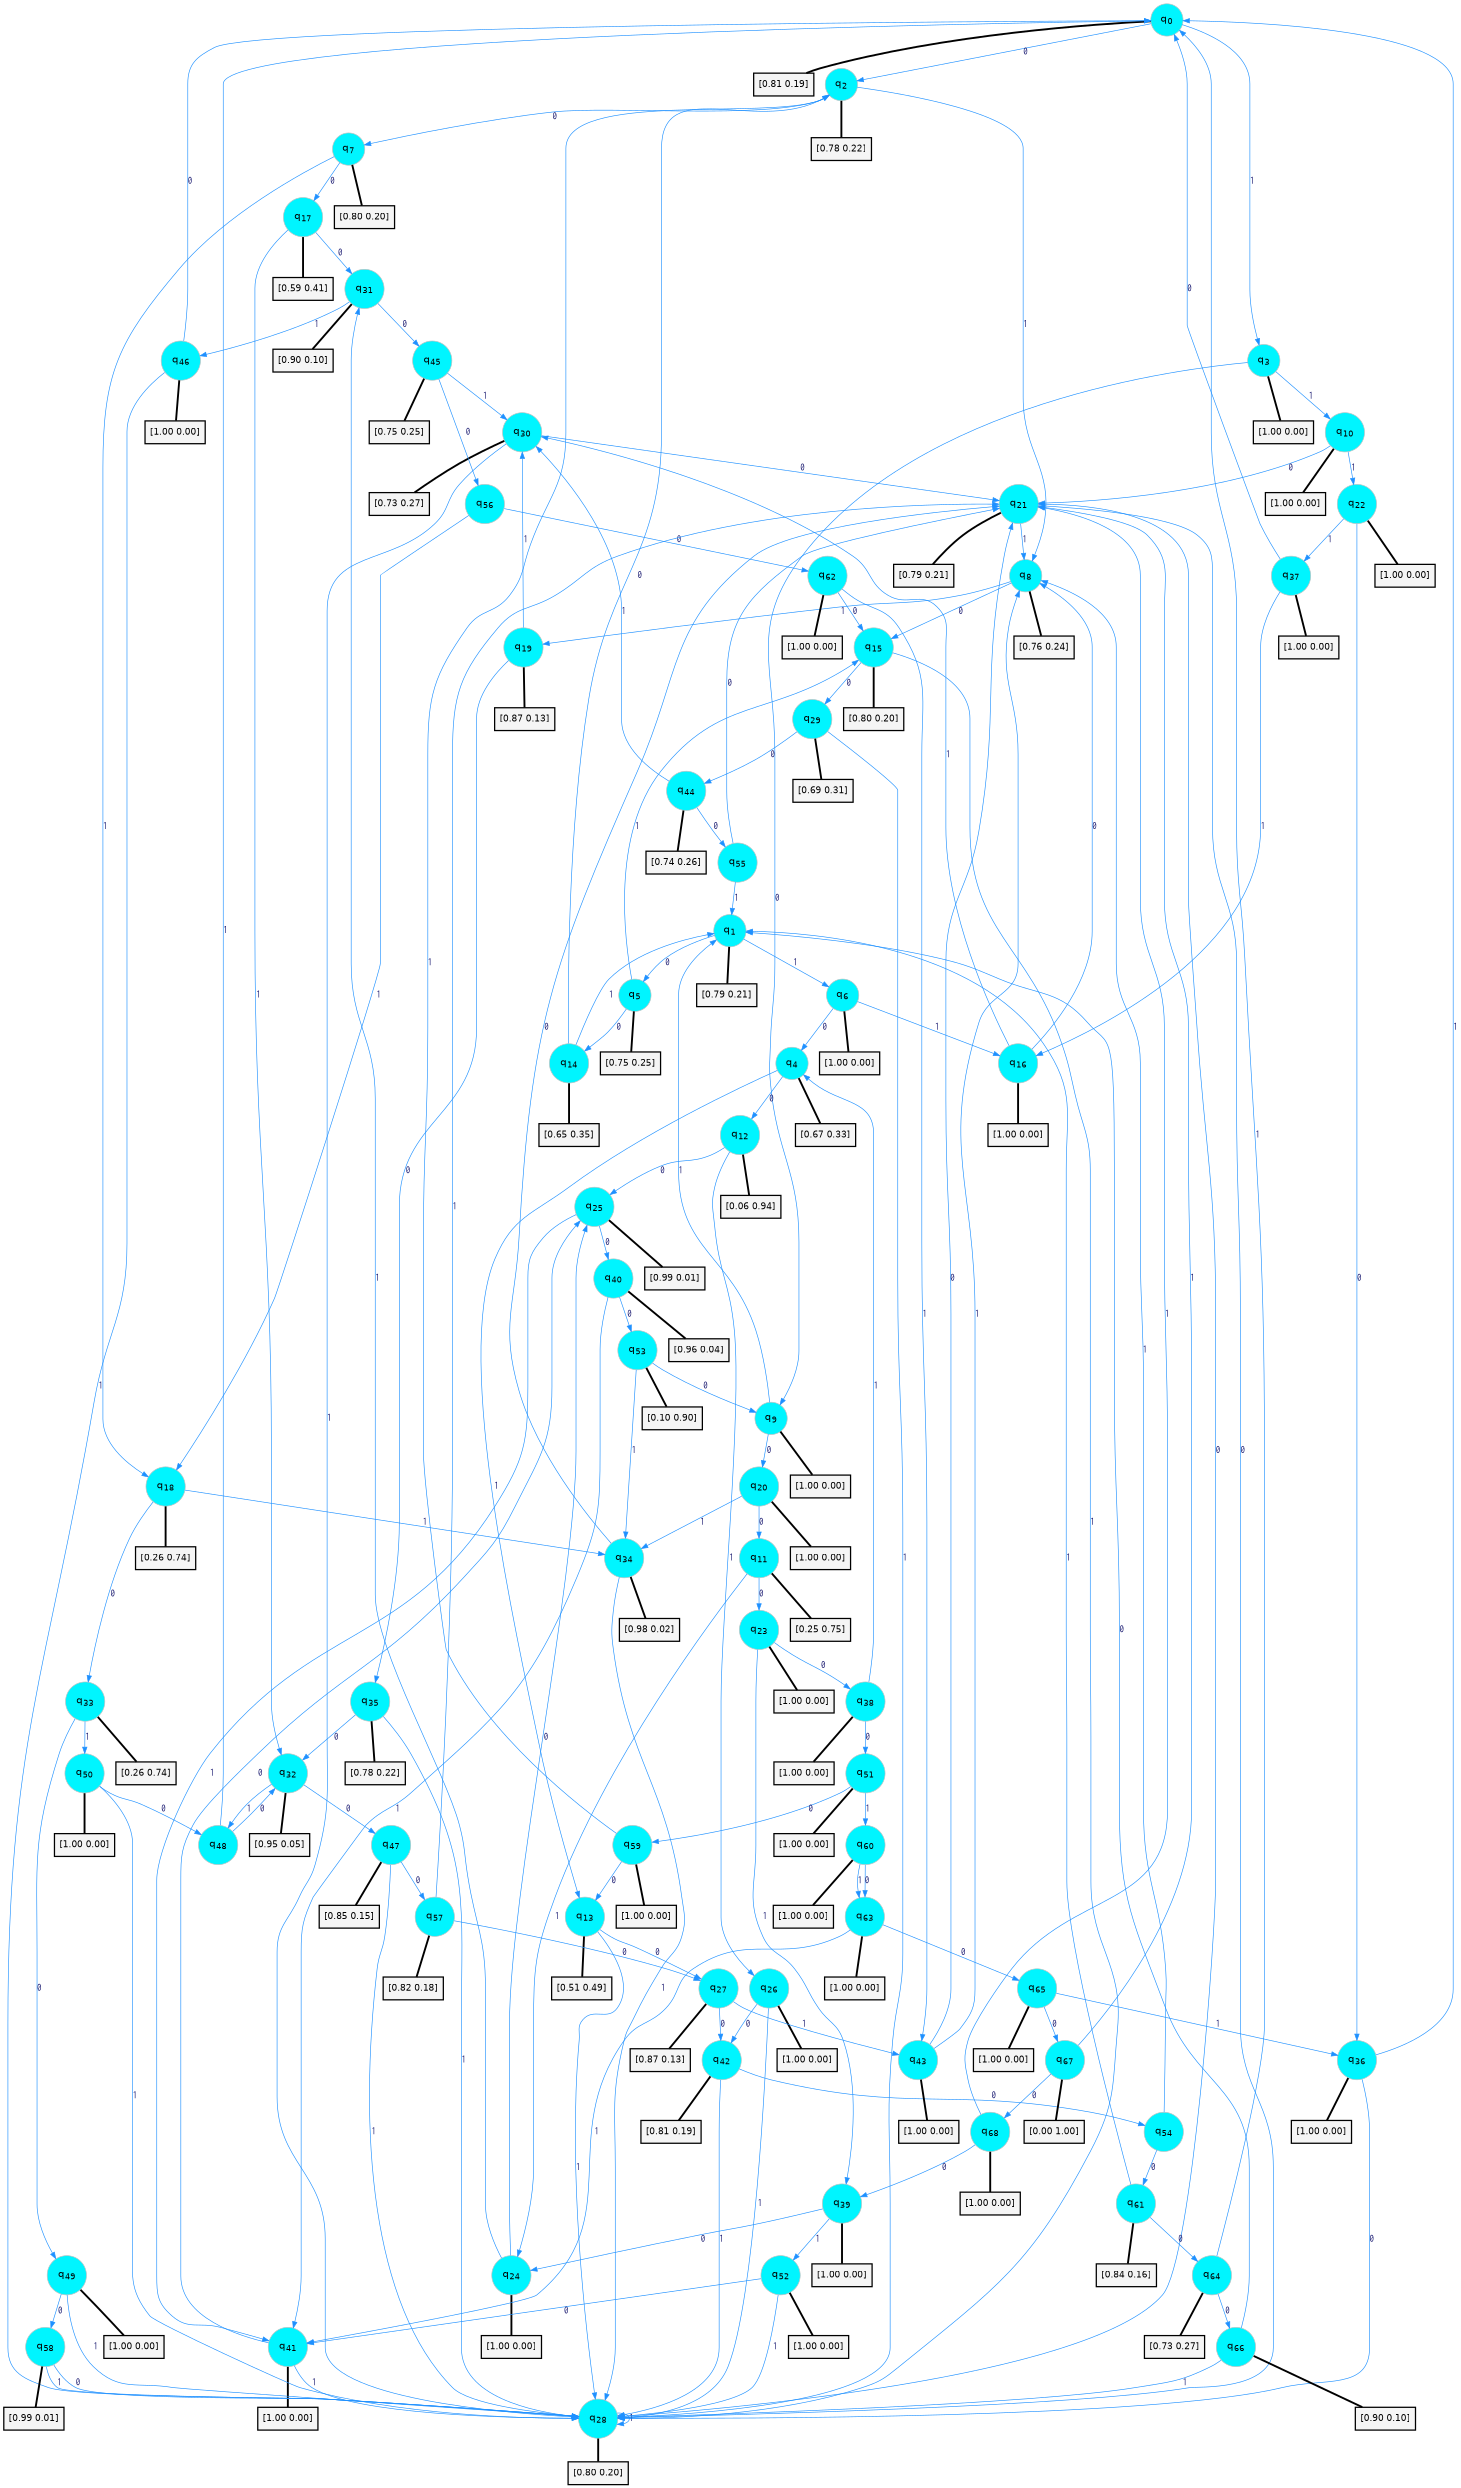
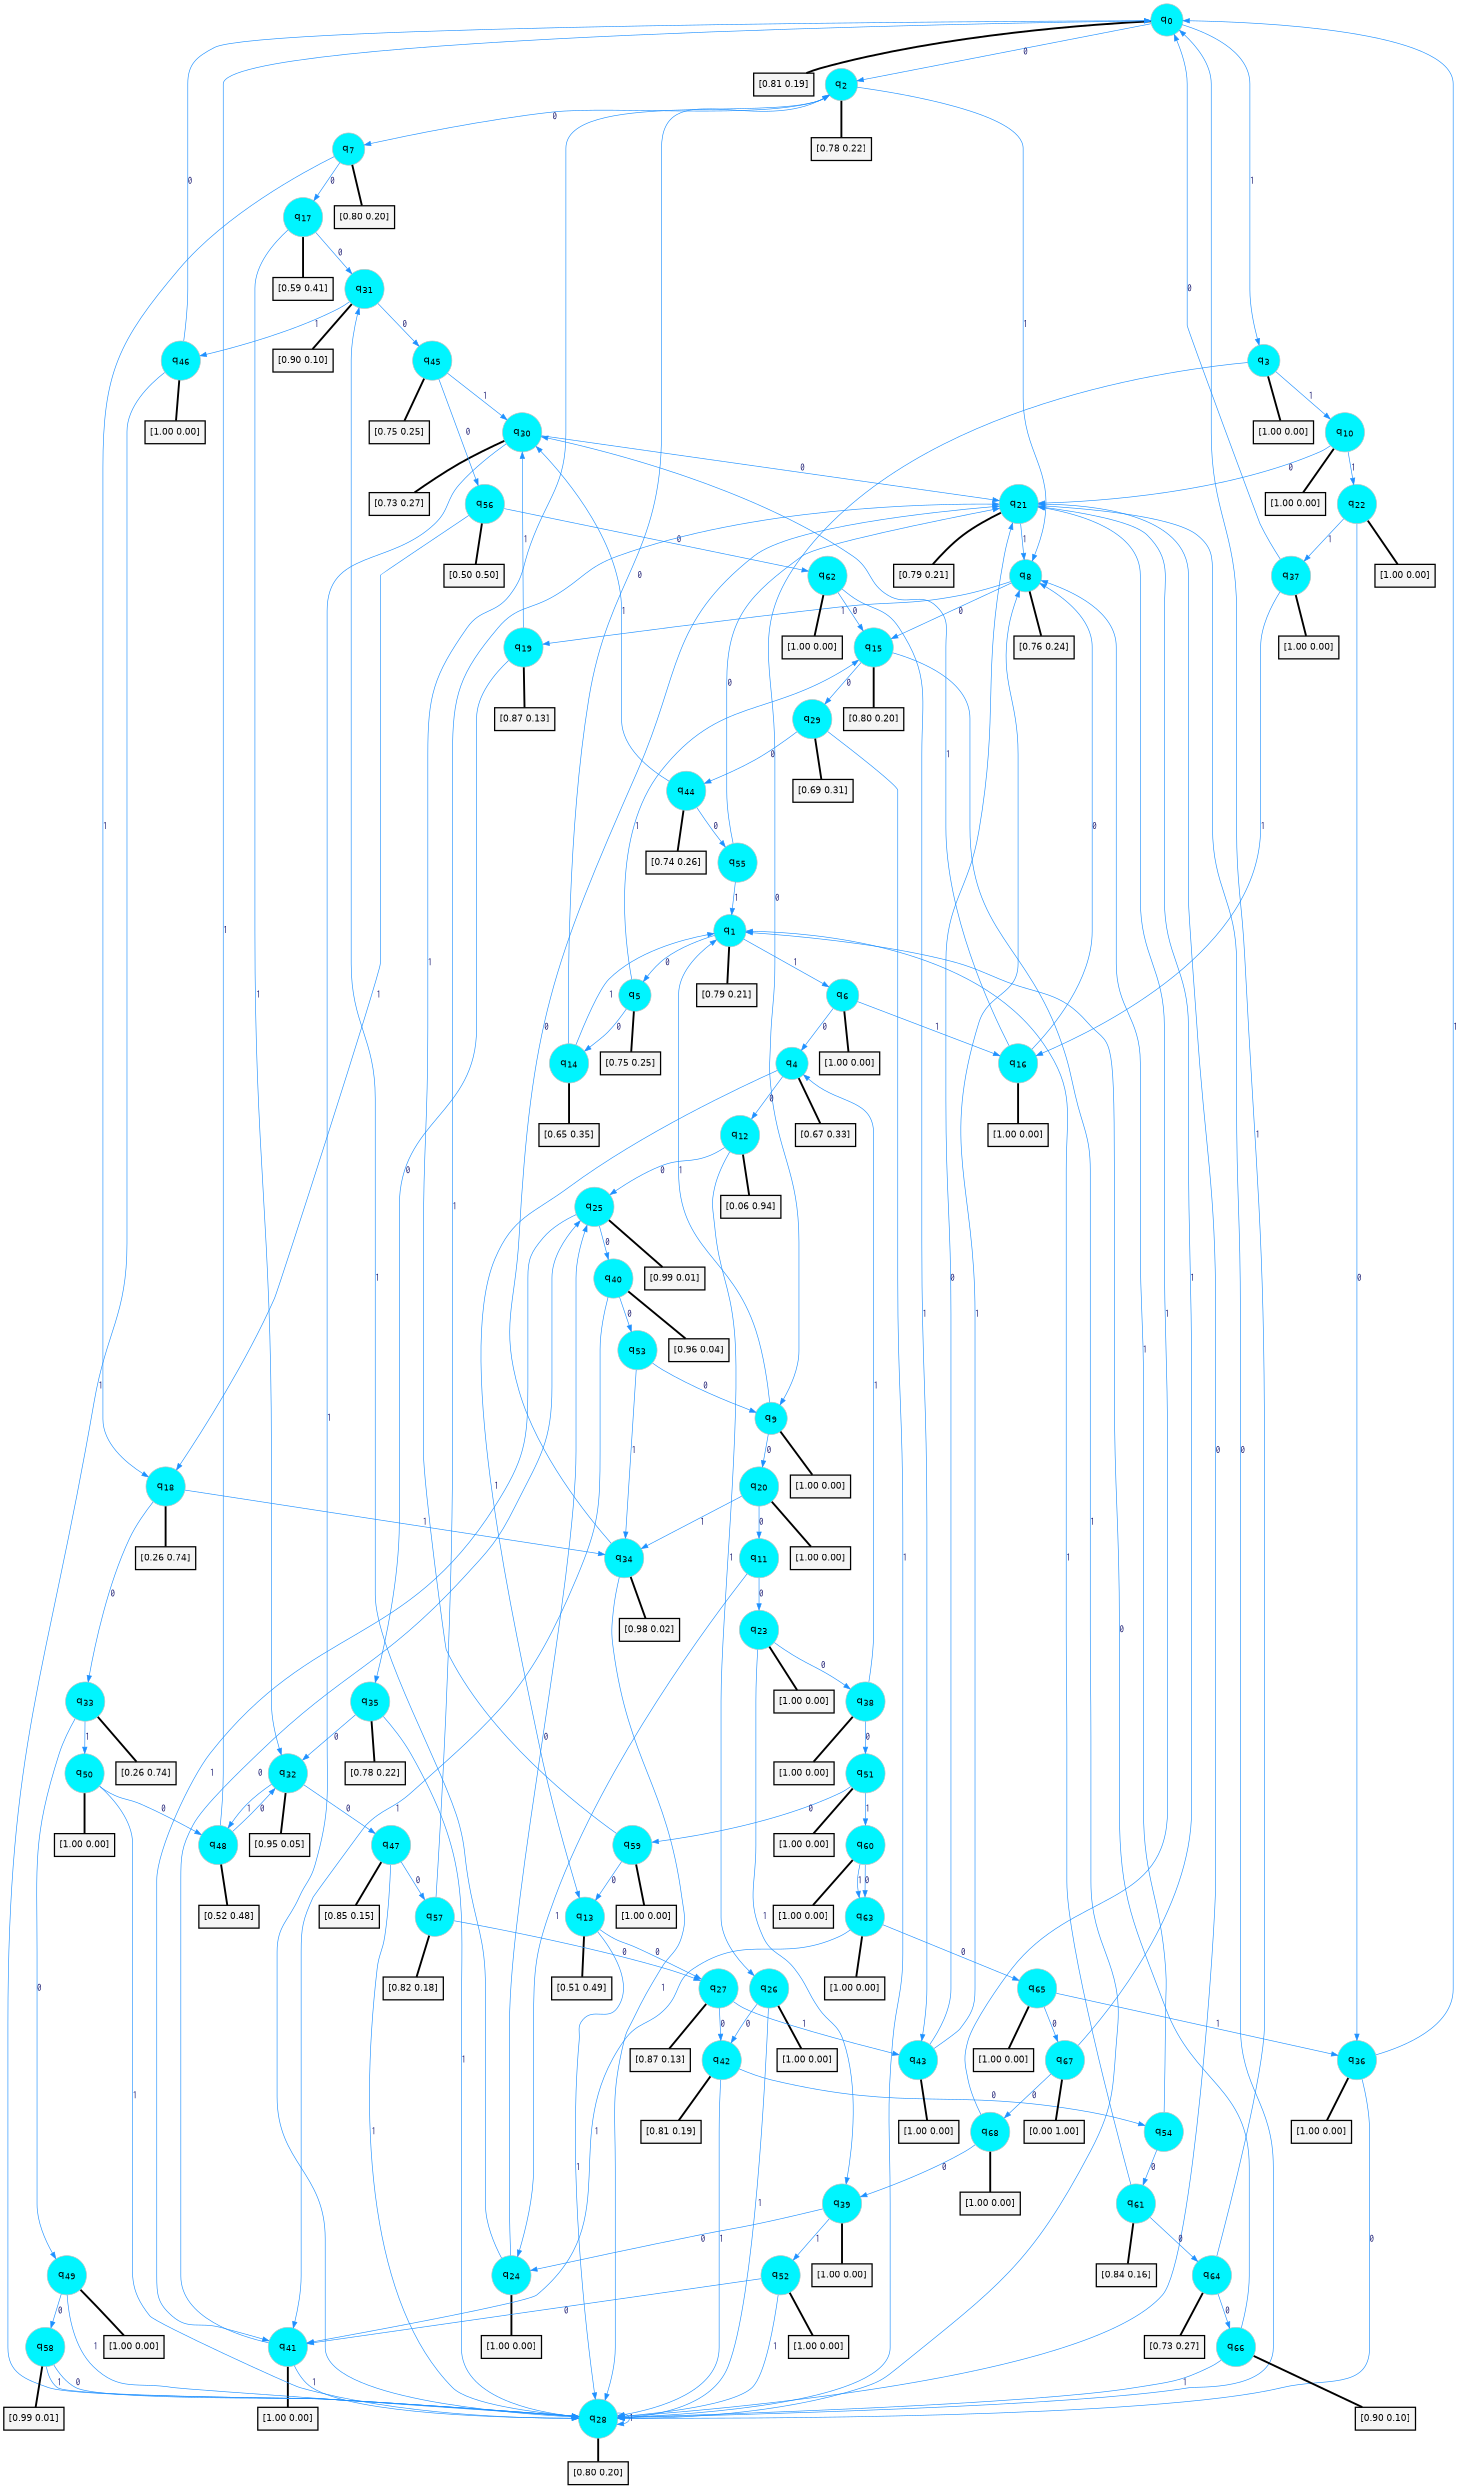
none -> (474, 576)
(672, 1418) -> none
(820, 1630) -> none
none -> (229, 1917)
